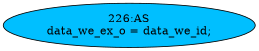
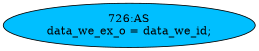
(129, 25) -> (129, 25)
